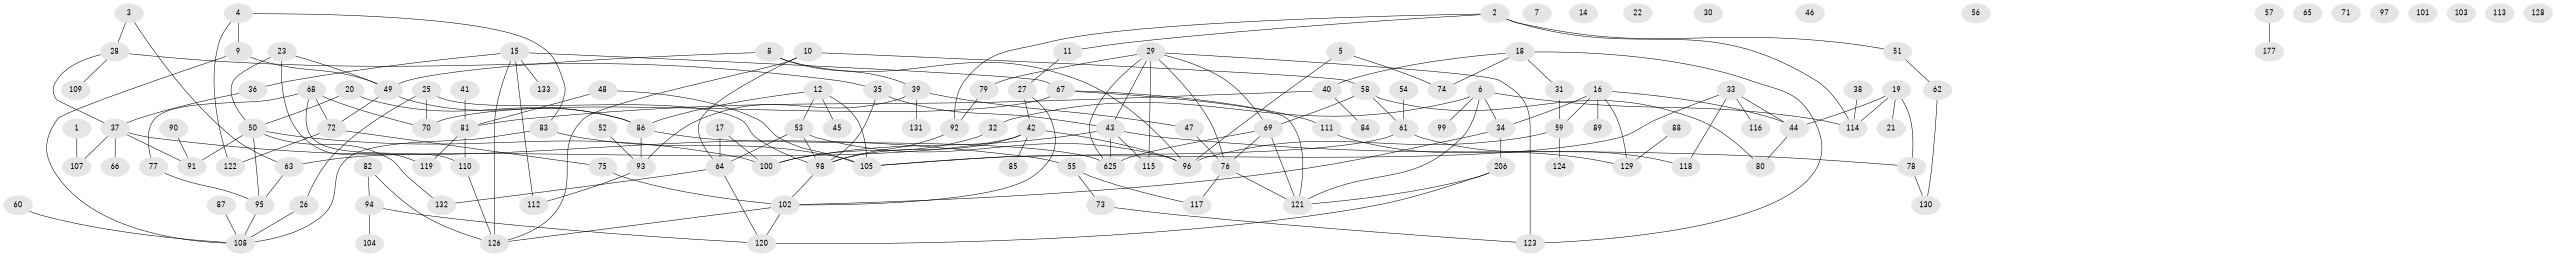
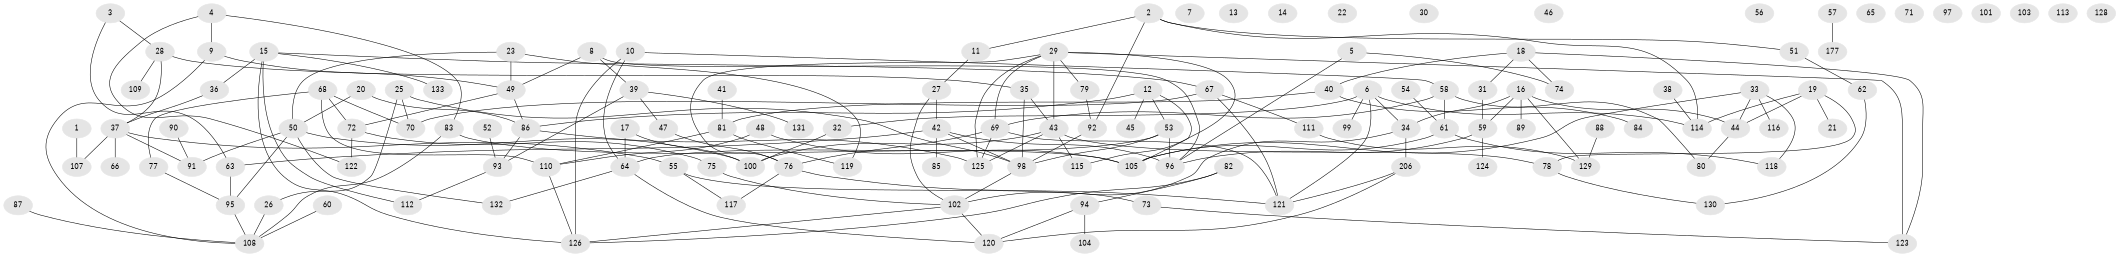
none -> (1234, 13)
(517, 114) -> (655, 152)
(1110, 167) -> (978, 167)
